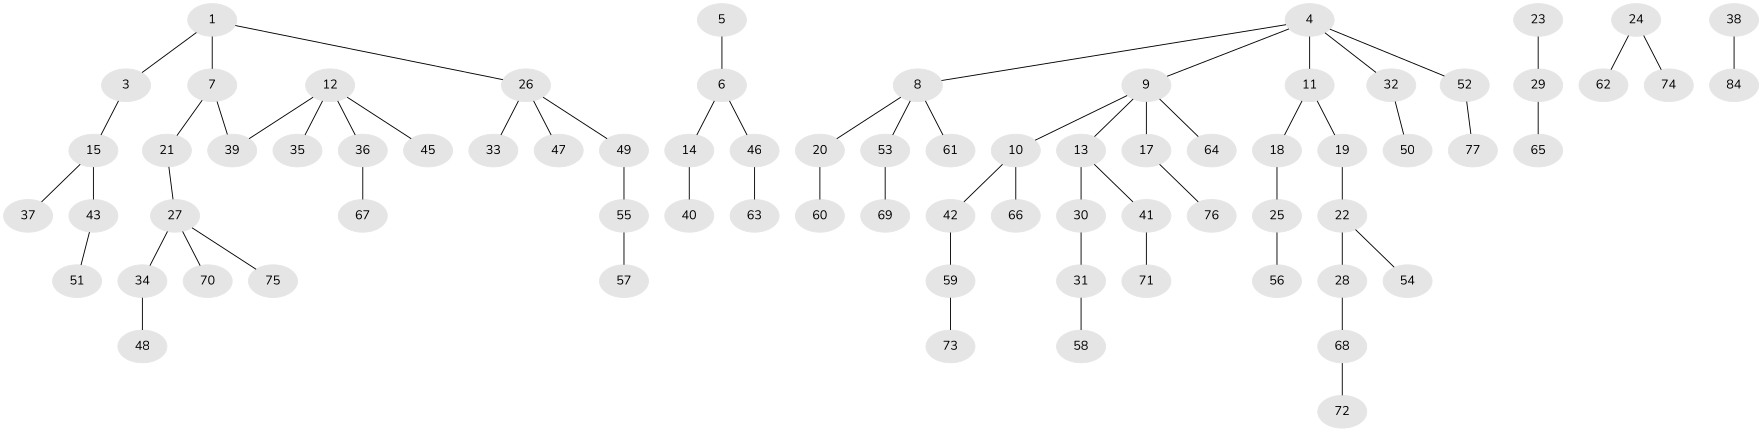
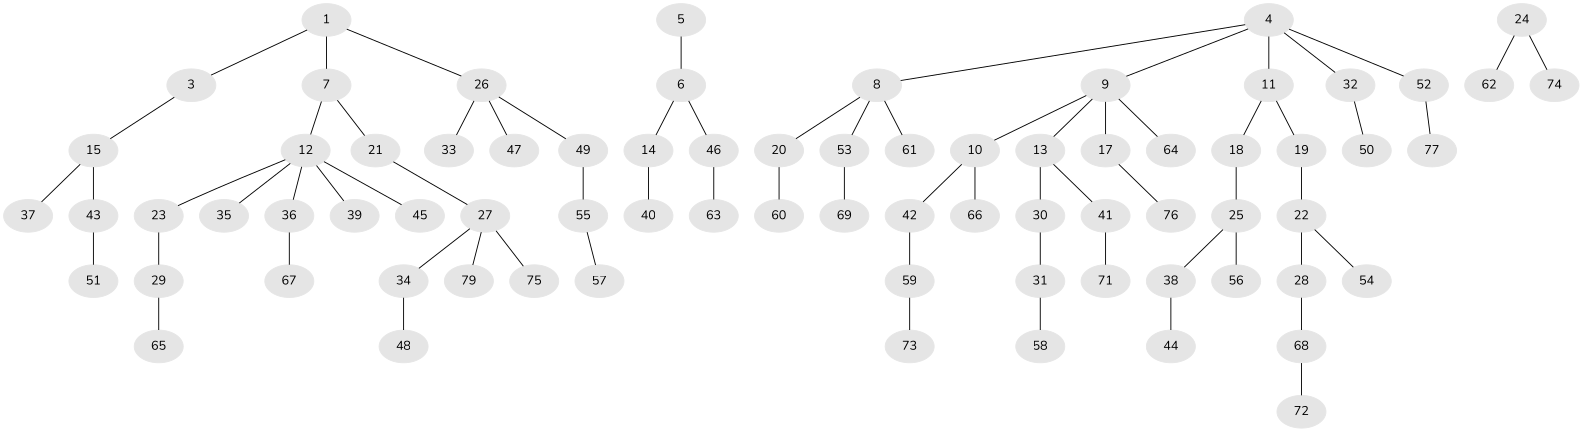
(1734, 85) -> (1171, 346)
(222, 118) -> (316, 118)
none -> (231, 182)
none -> (1204, 248)
(208, 281) -> (469, 281)
